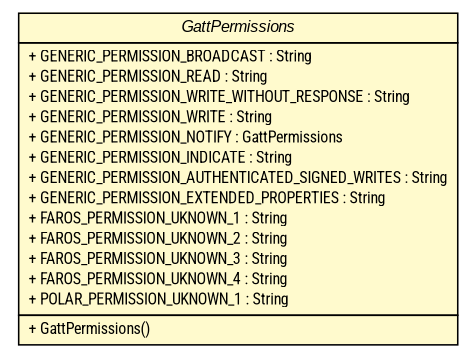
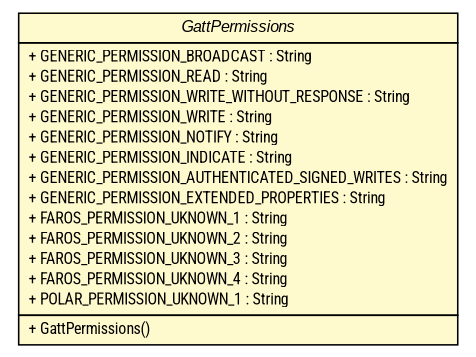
(186, 138) -> (154, 138)
